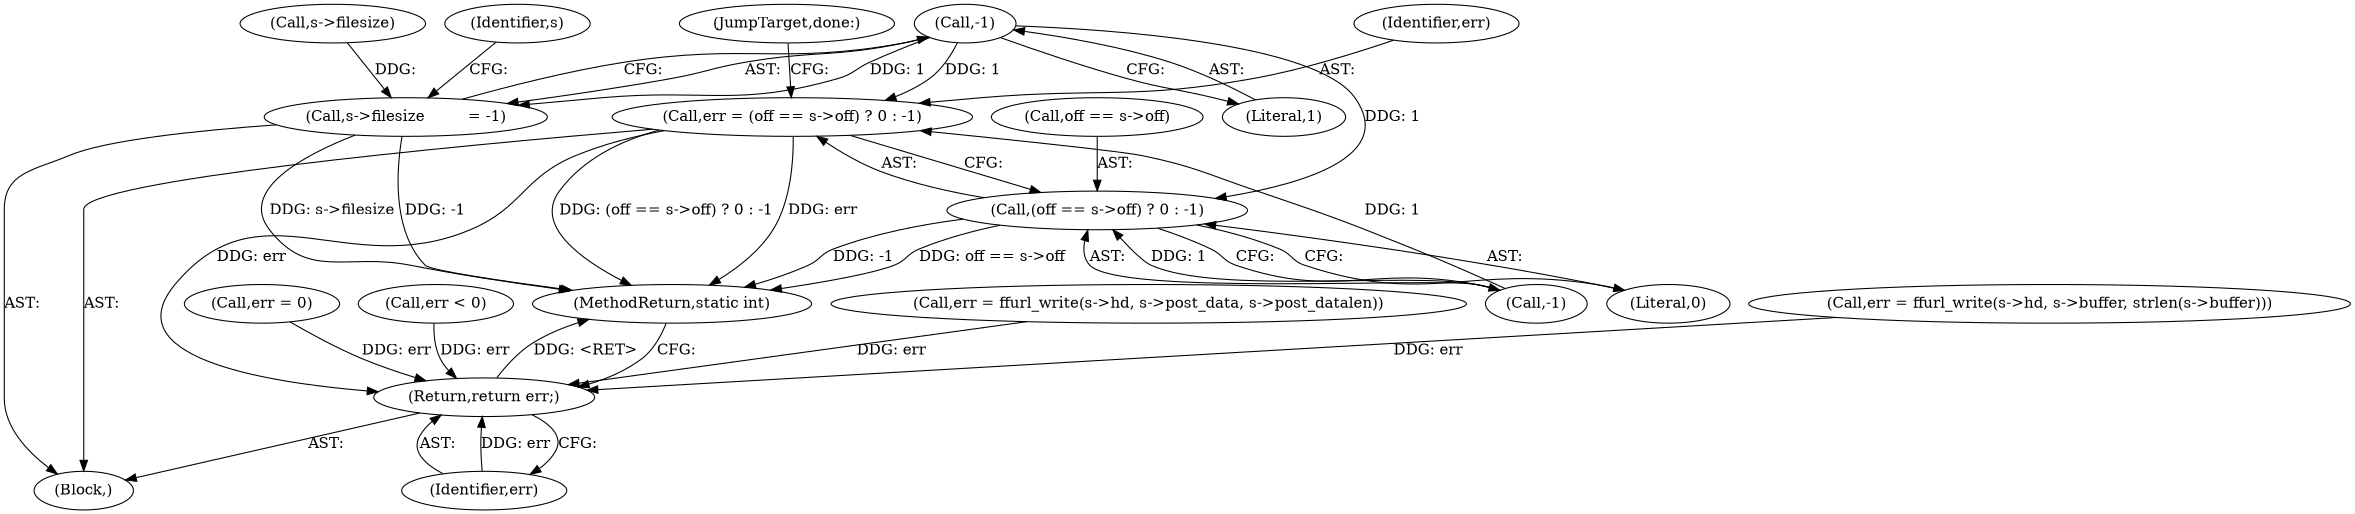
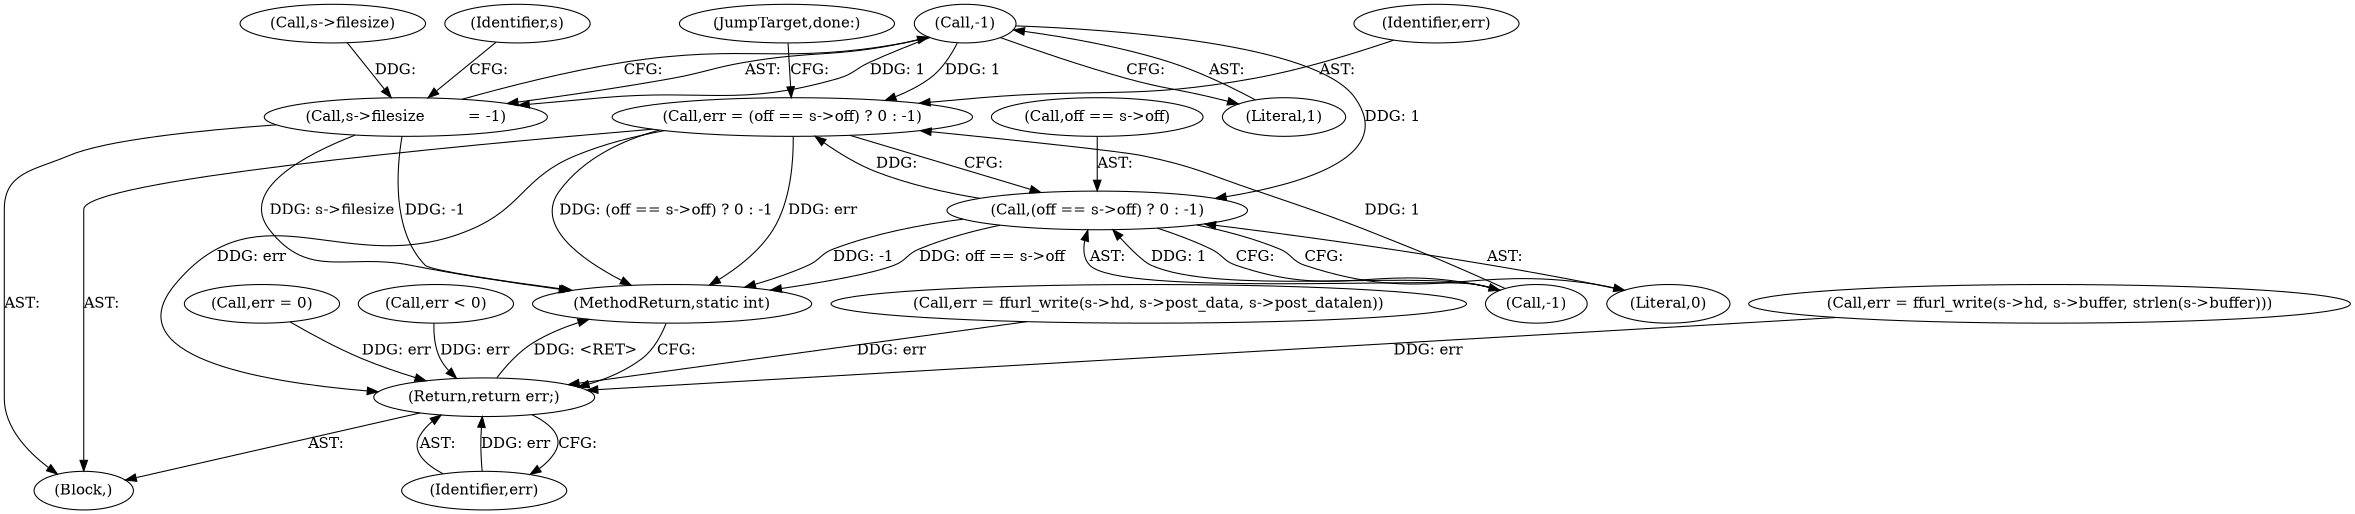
(902, 164) -> (899, 164)
